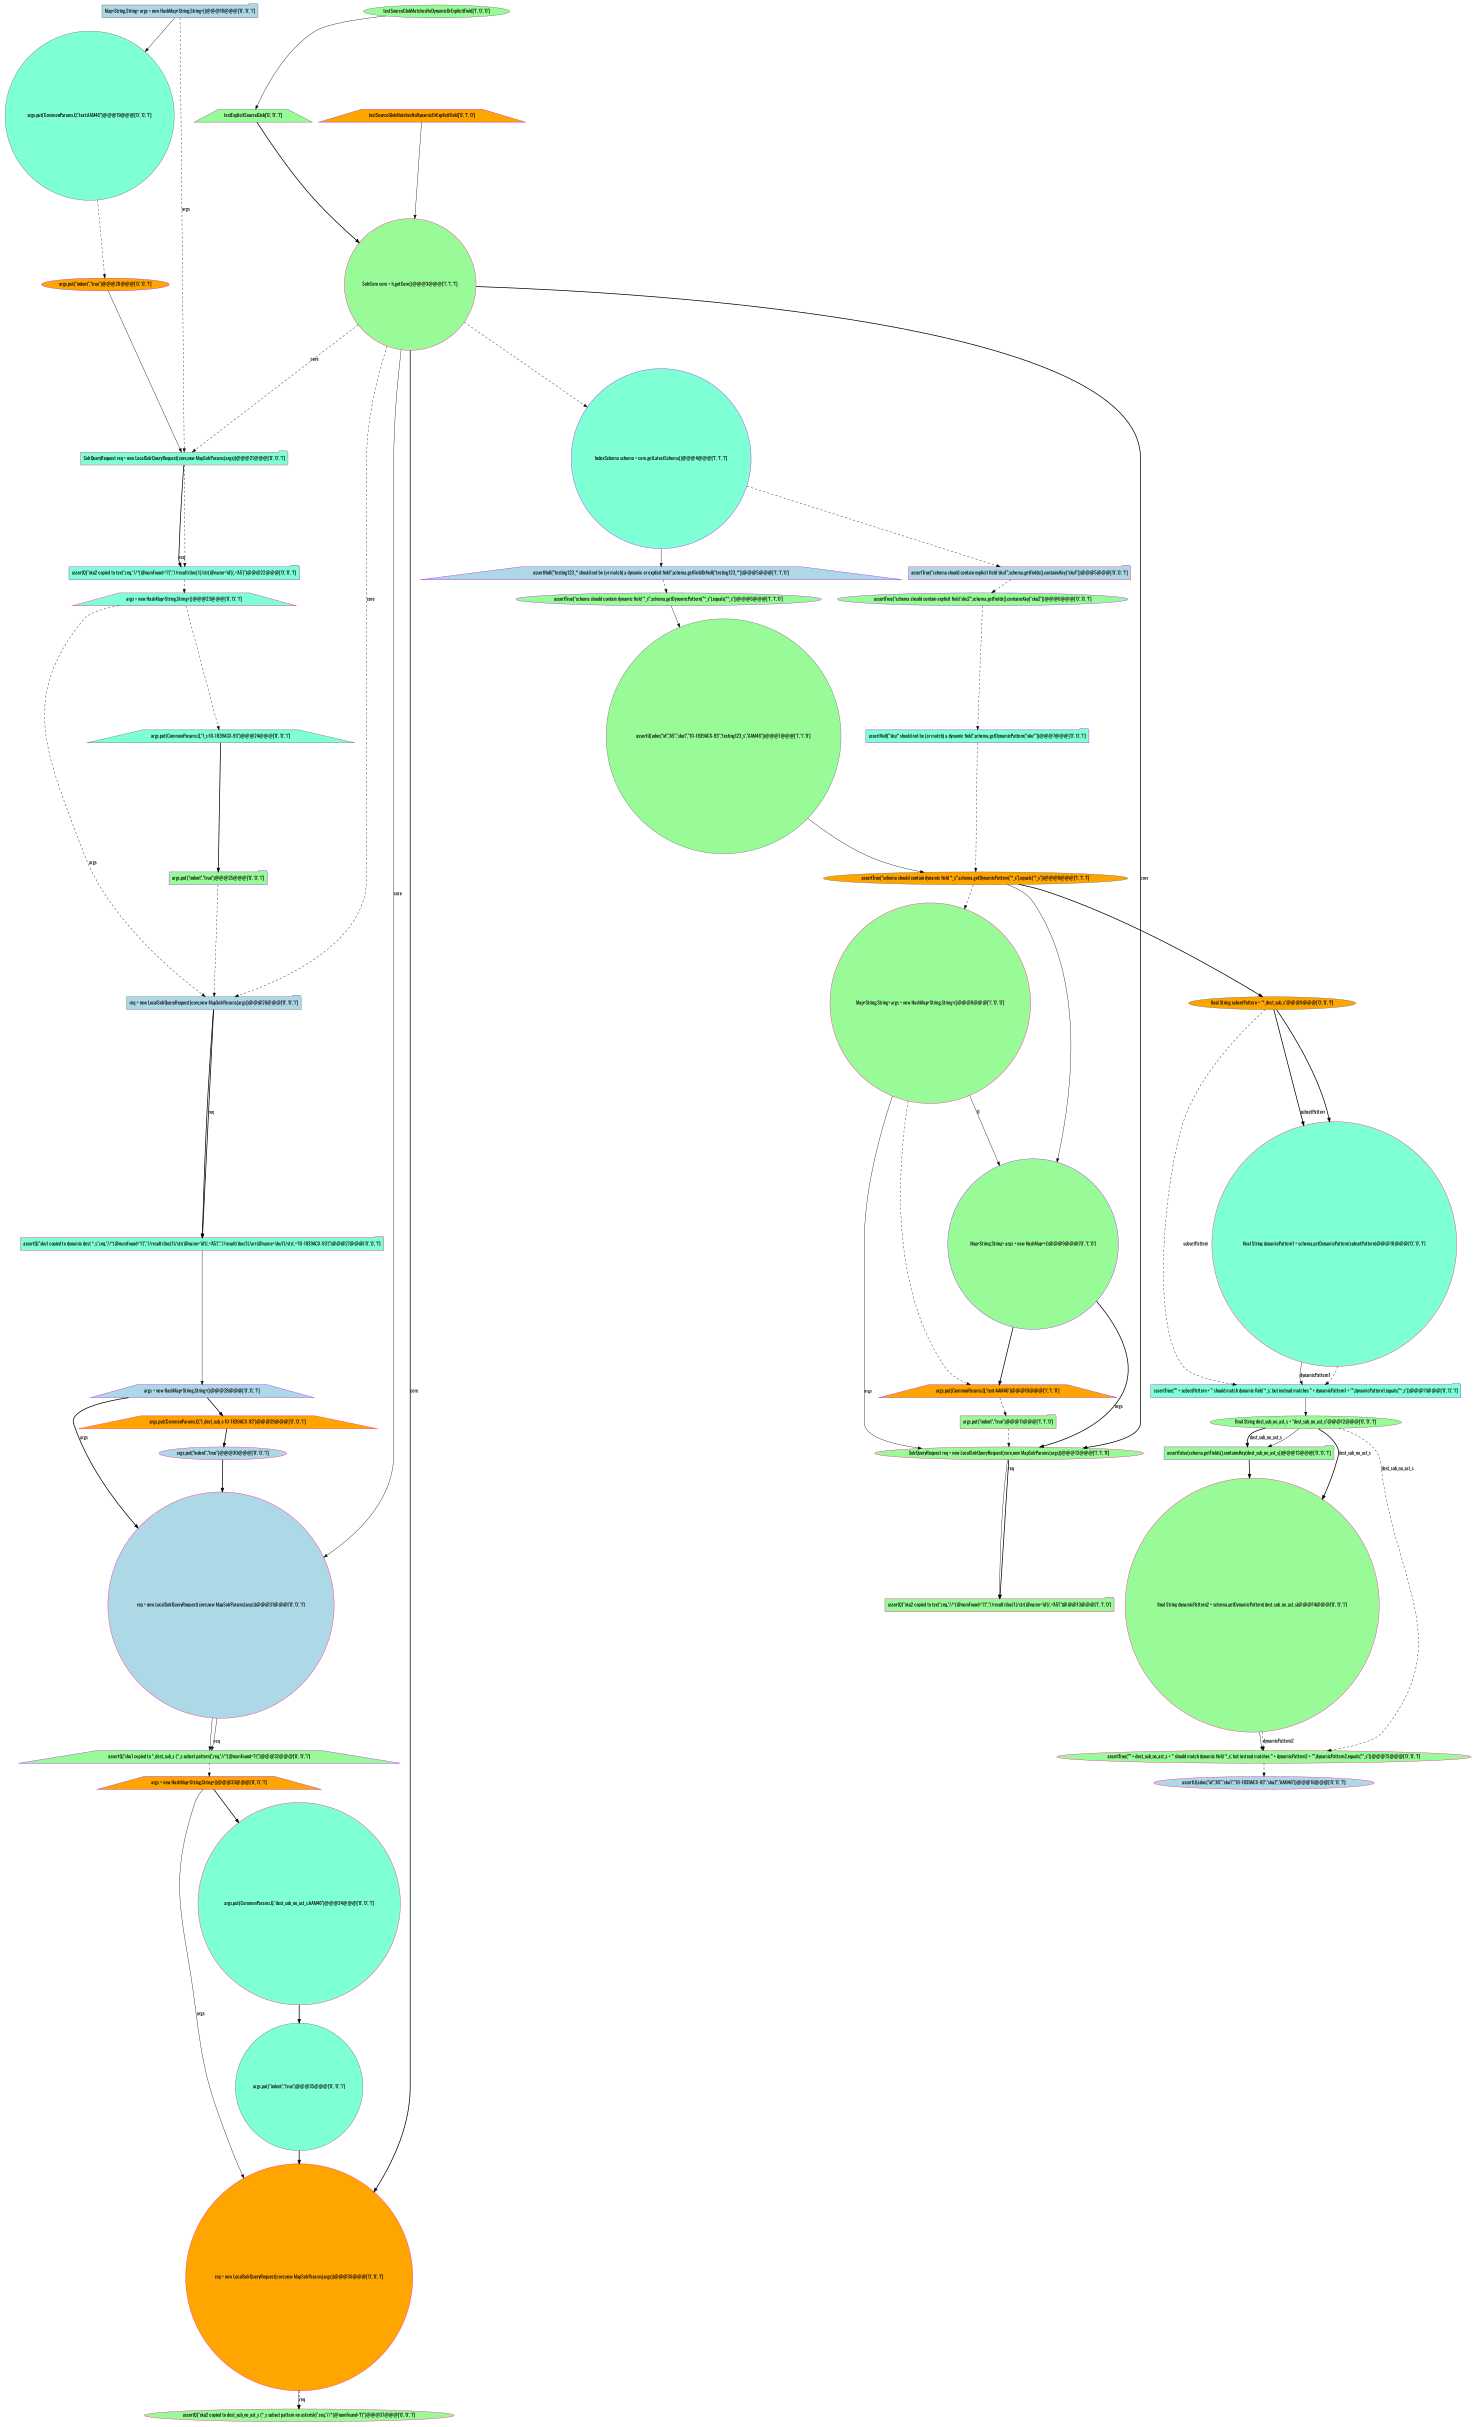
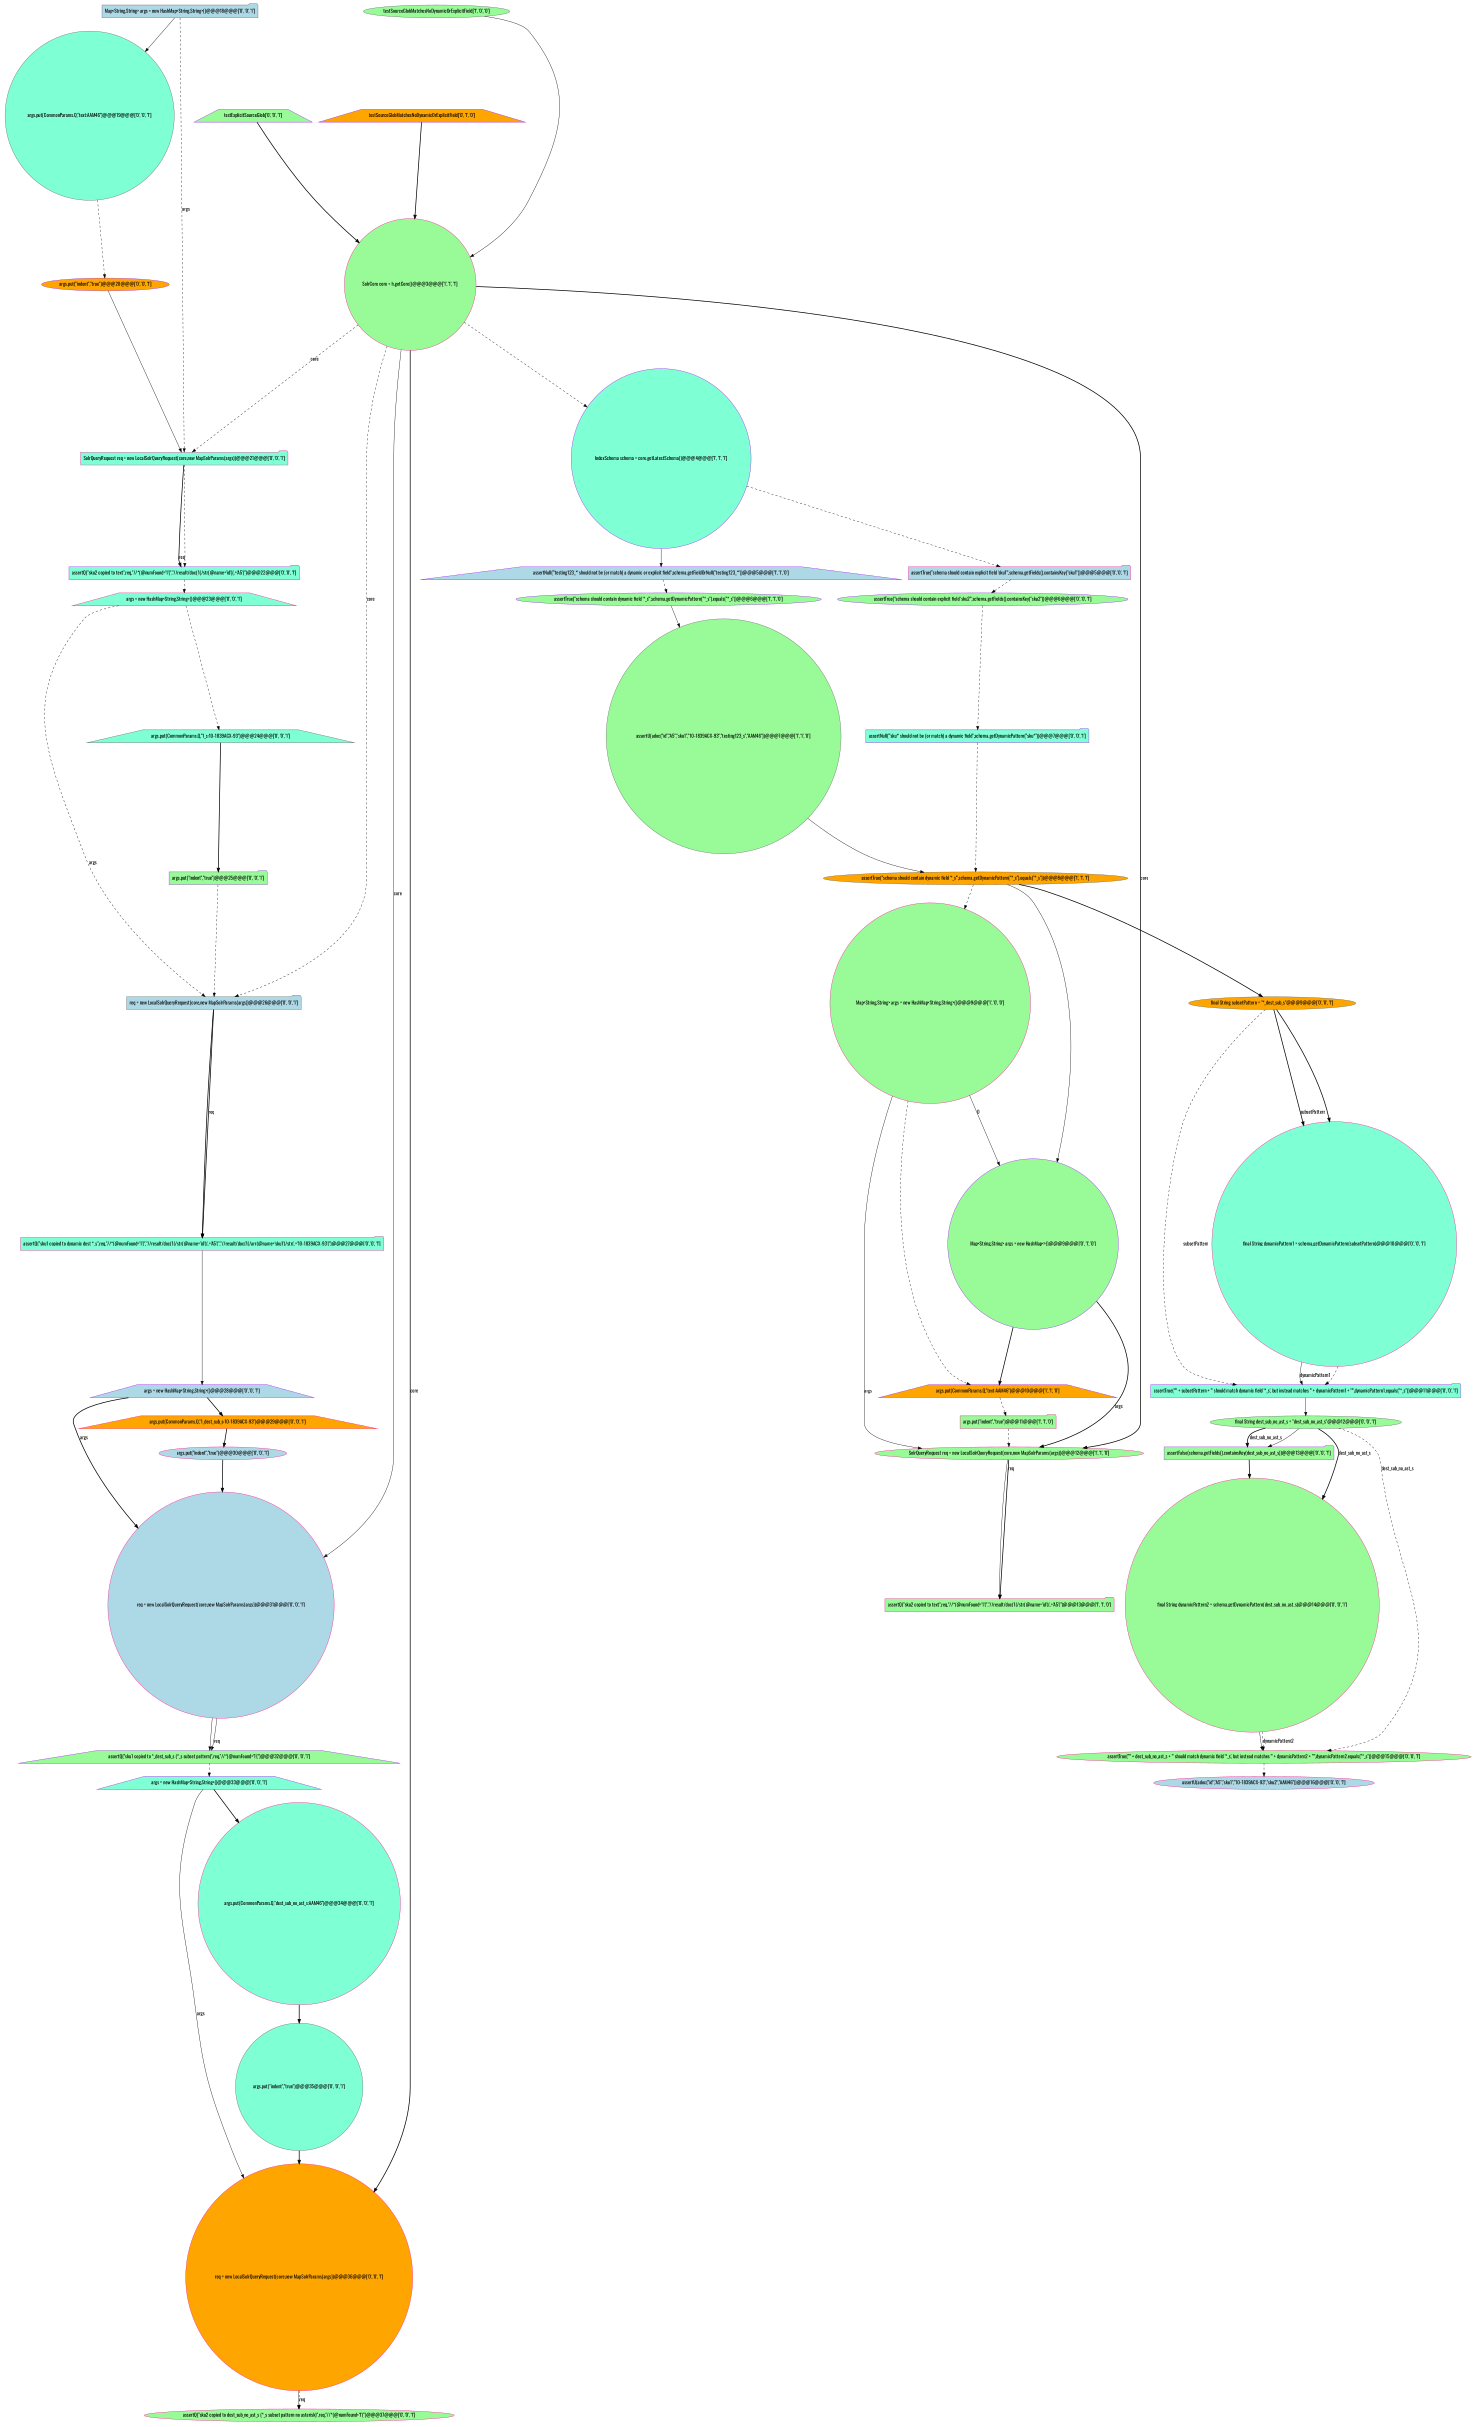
(305, 38) -> (557, 130)
(253, 116) -> (253, 116)
(418, 169) -> (418, 169)
(209, 1783) -> (209, 1783)
